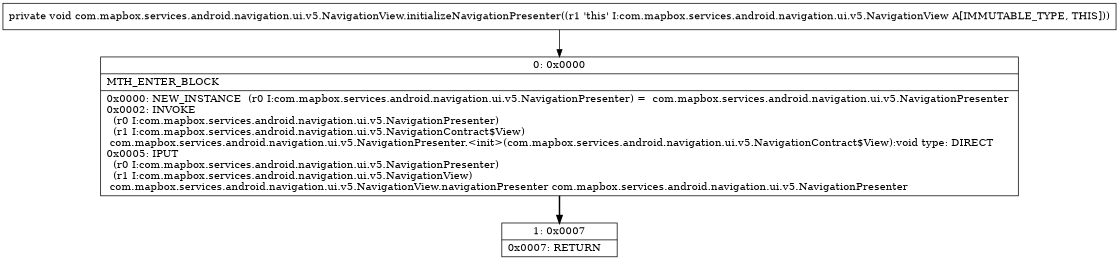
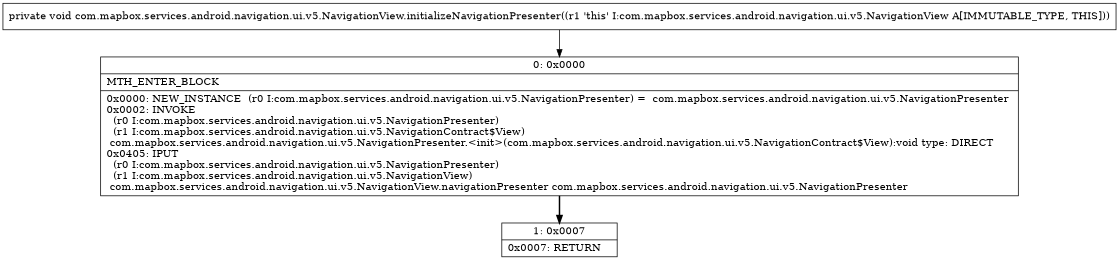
(146, 154) -> (146, 154)
